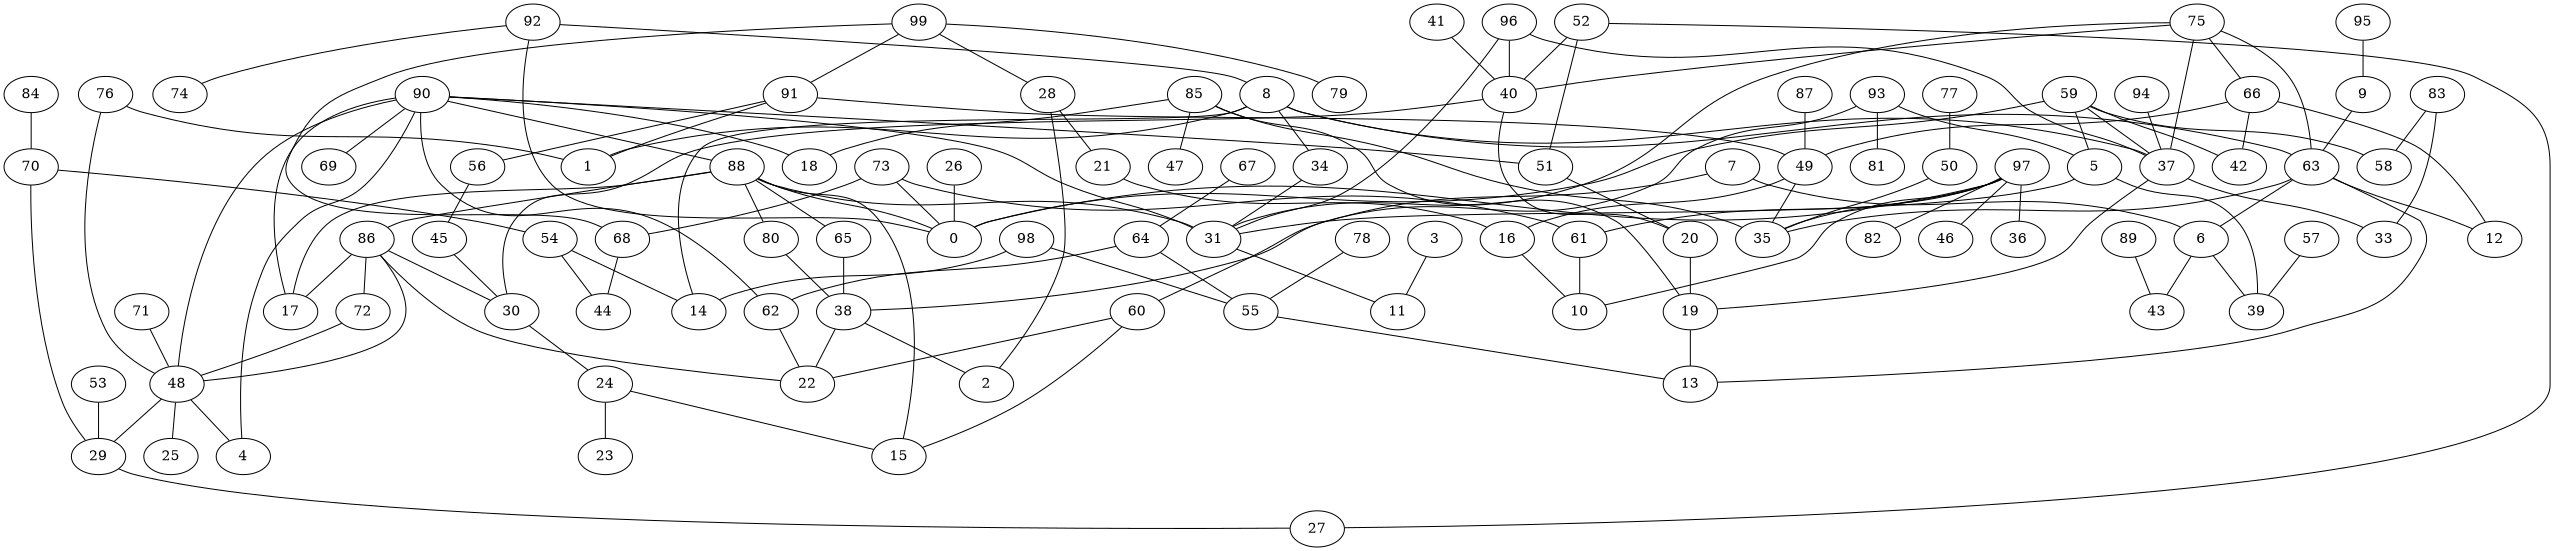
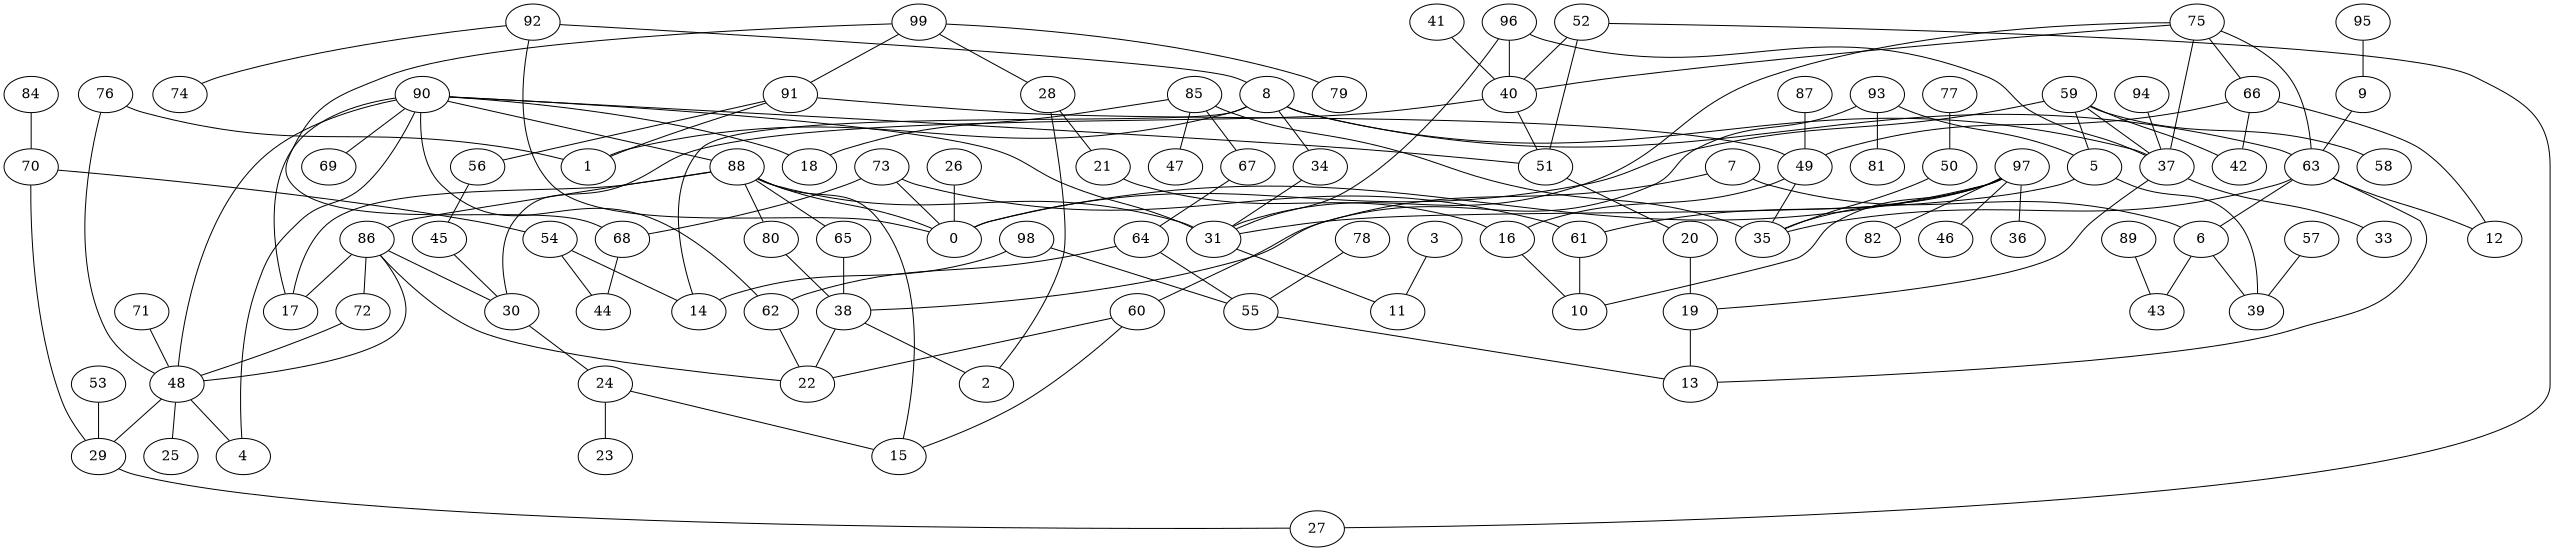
(2437, 95) -> none
(1503, 173) -> (1527, 131)
(1390, 185) -> (1221, 131)
